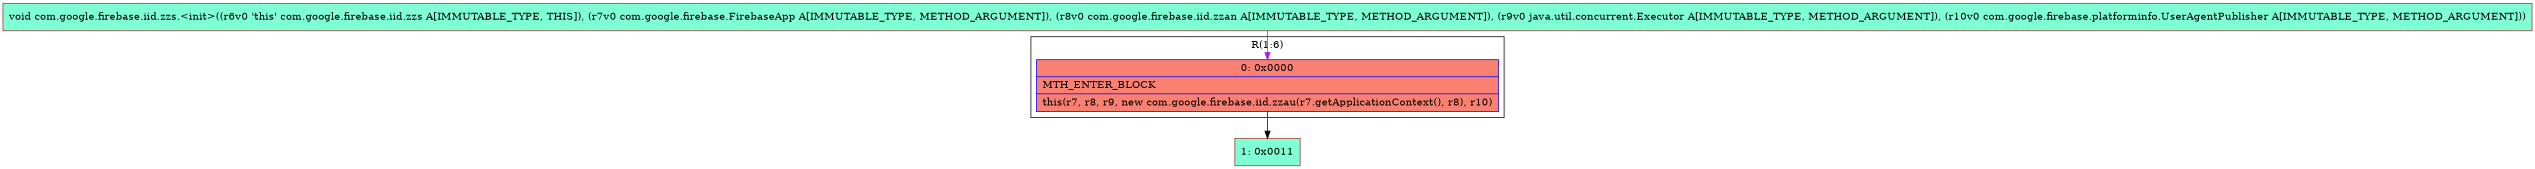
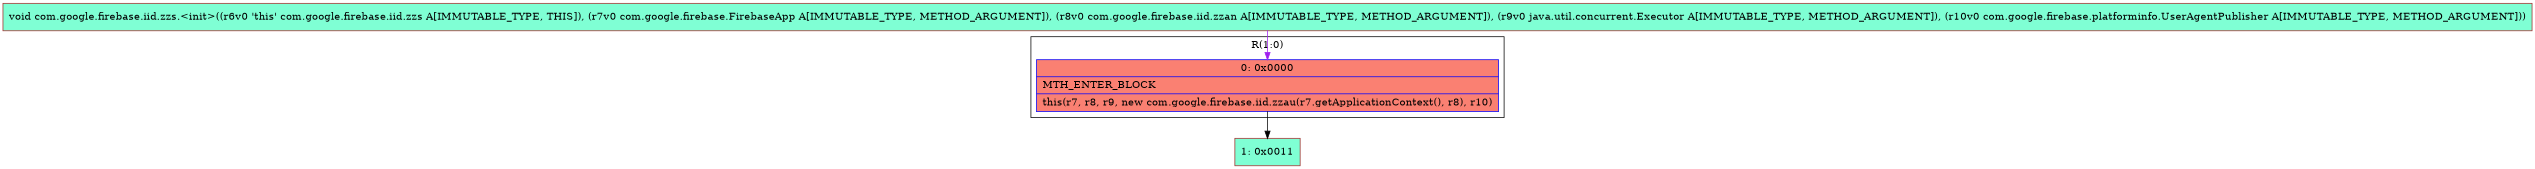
(1268, 45) -> (1268, 45)
